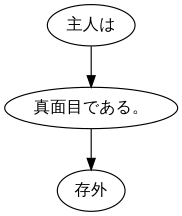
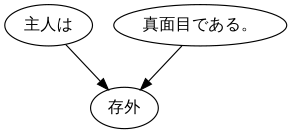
(91, 61) -> (83, 63)
